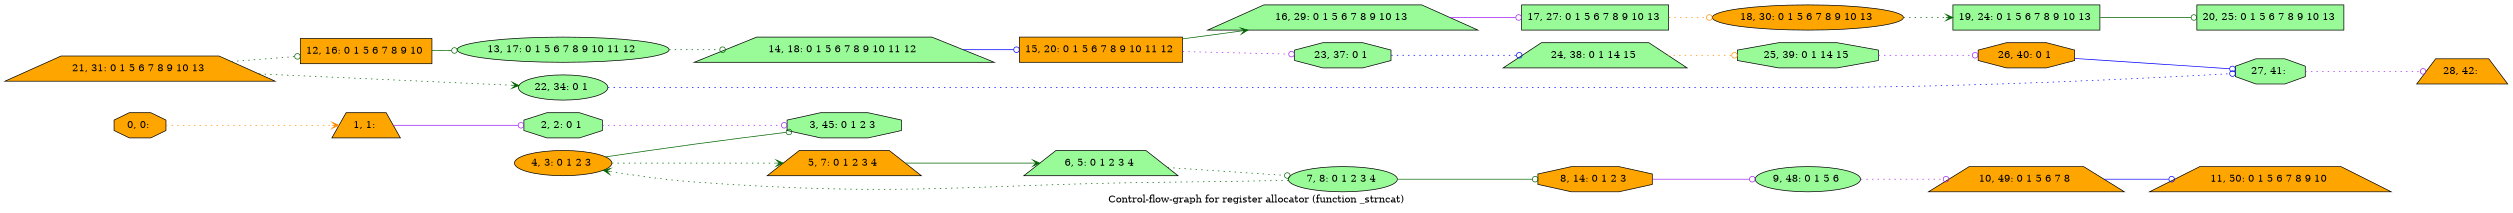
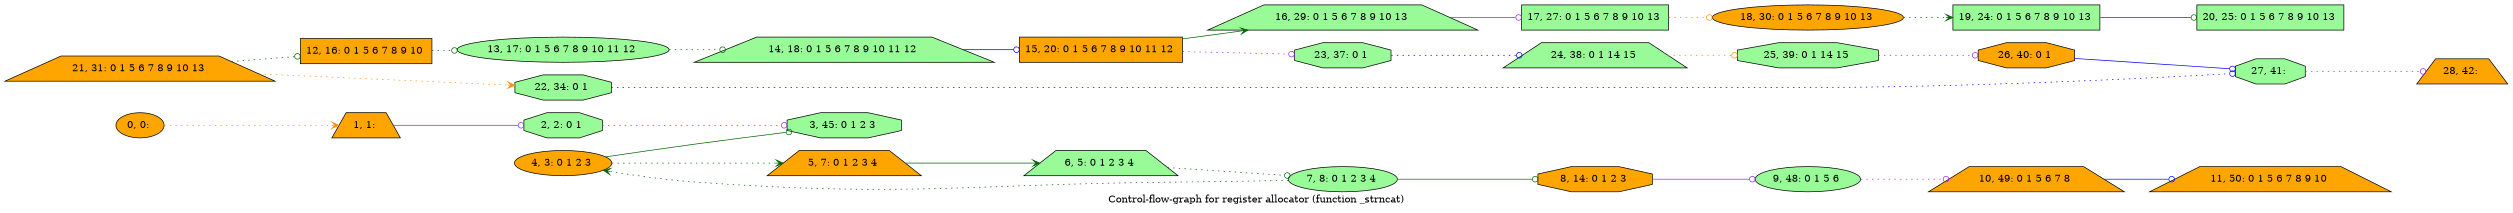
(442, 51) -> (442, 51)
(385, 80) -> (383, 79)
(563, 88) -> (563, 88)
(140, 125) -> (140, 125)
